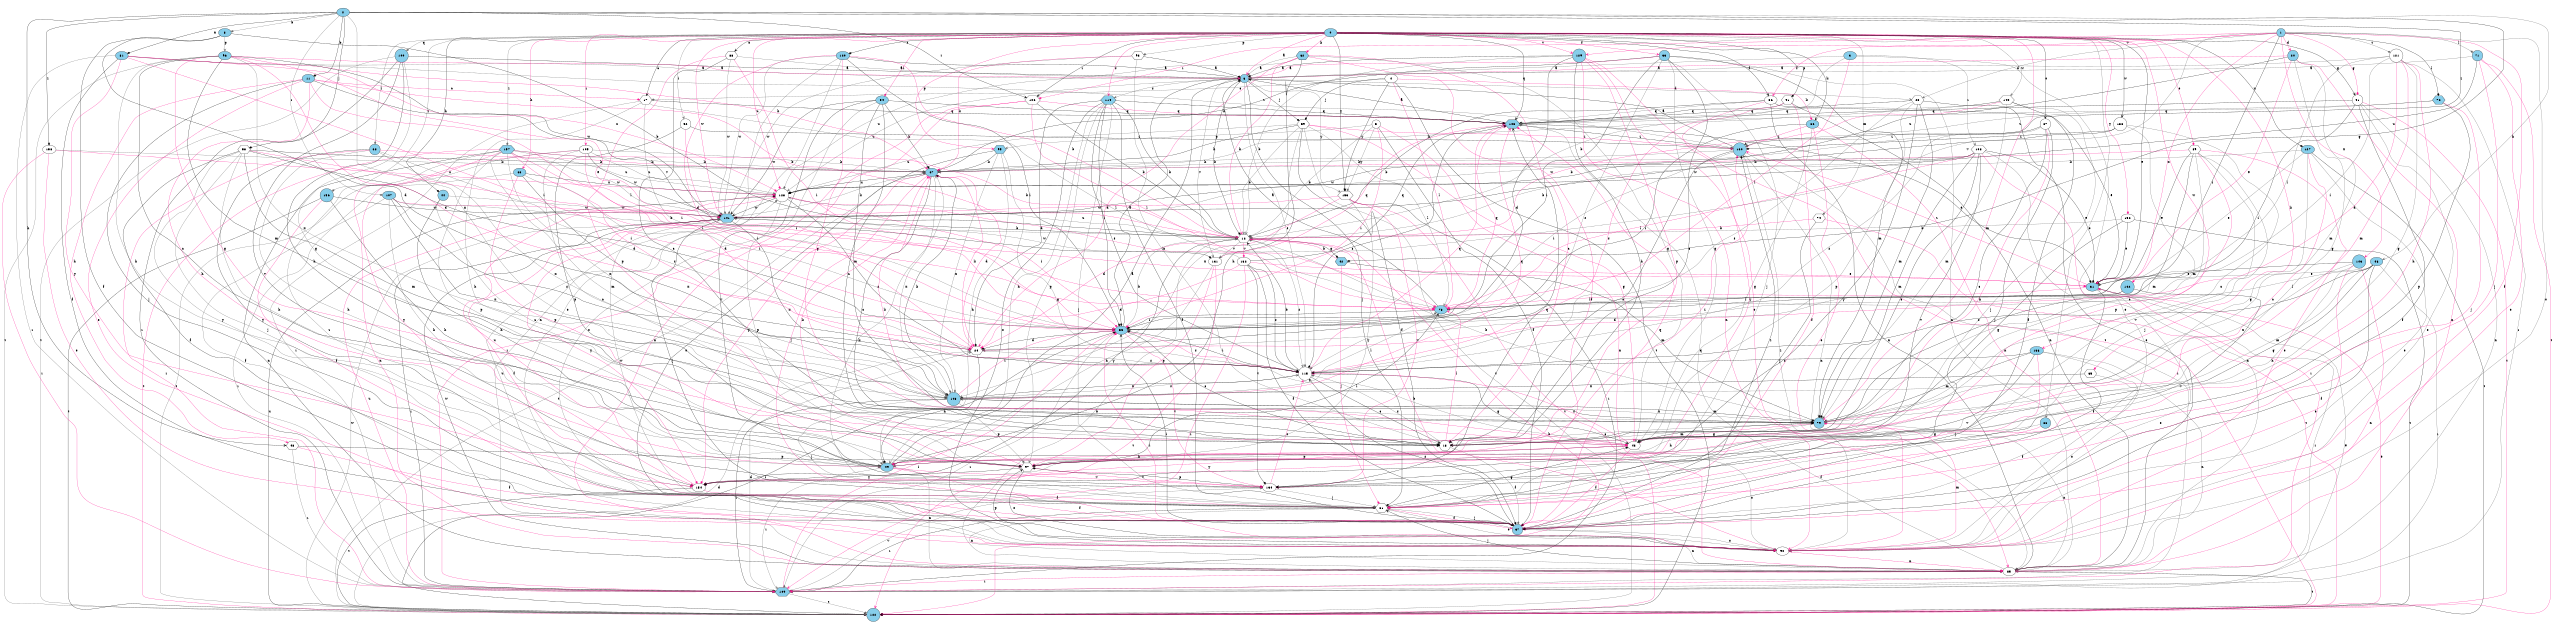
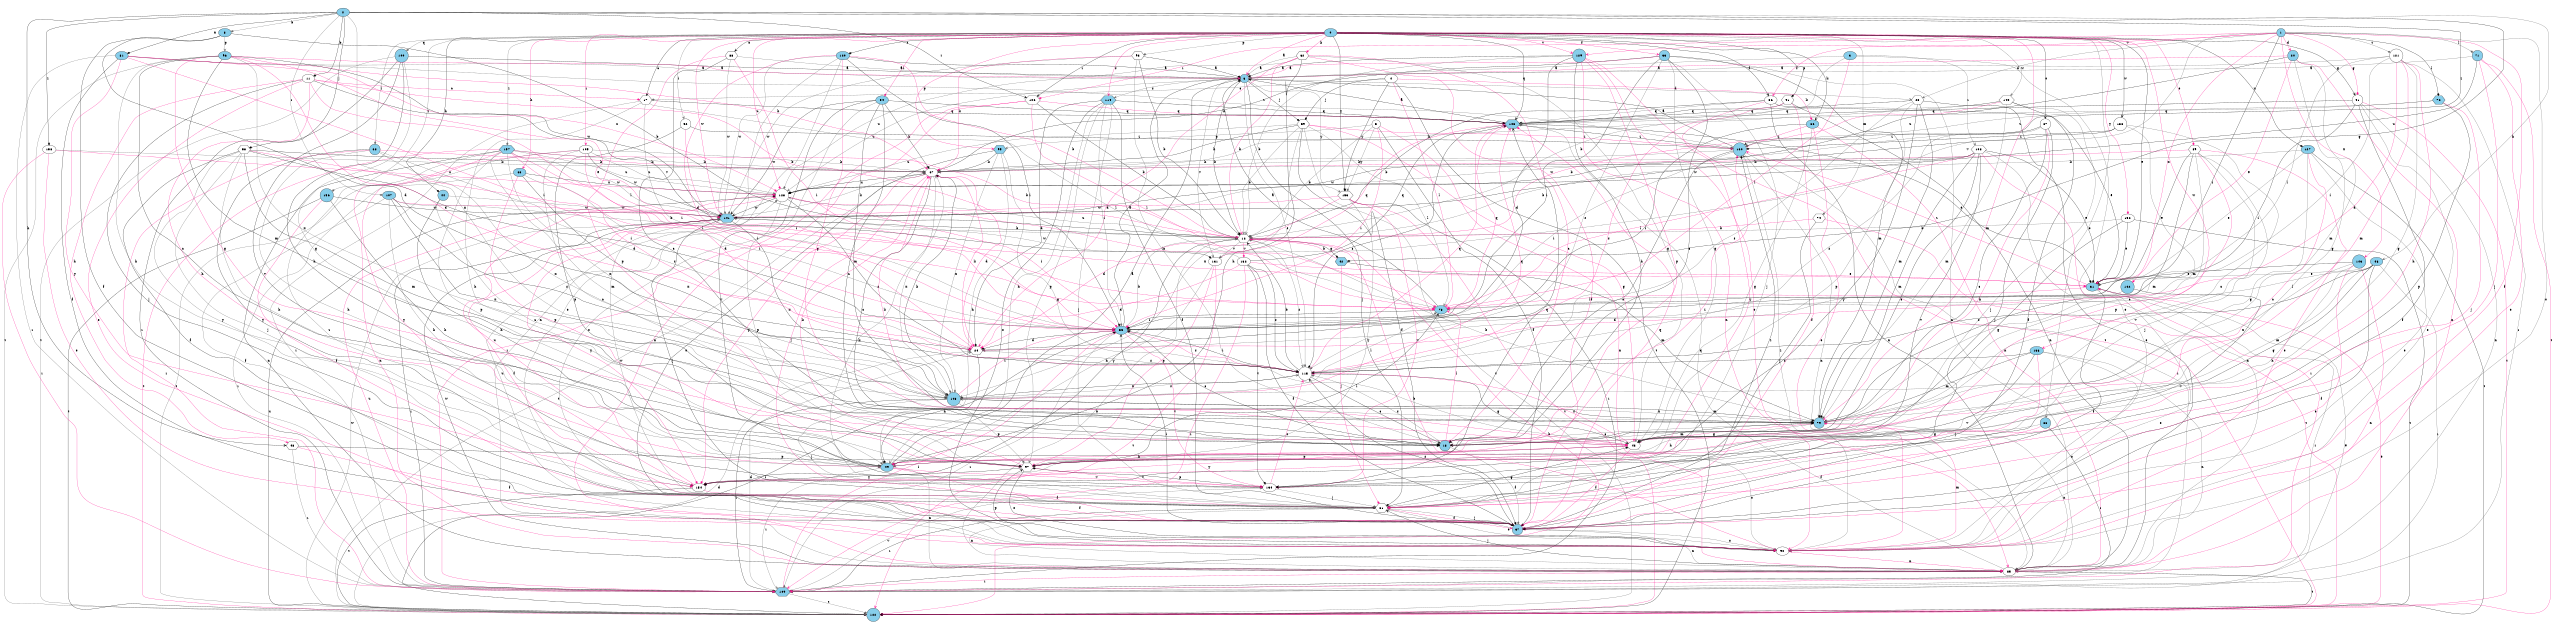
(1302, 56) -> (1302, 56)
(308, 79) -> (308, 79)
(932, 172) -> (932, 172)
(1165, 173) -> (1167, 158)
(1104, 226) -> (1102, 210)
(1131, 284) -> none
(1702, 299) -> none
(2090, 374) -> none
(1445, 446) -> (1445, 446)
(1243, 534) -> none
none -> (1526, 581)
